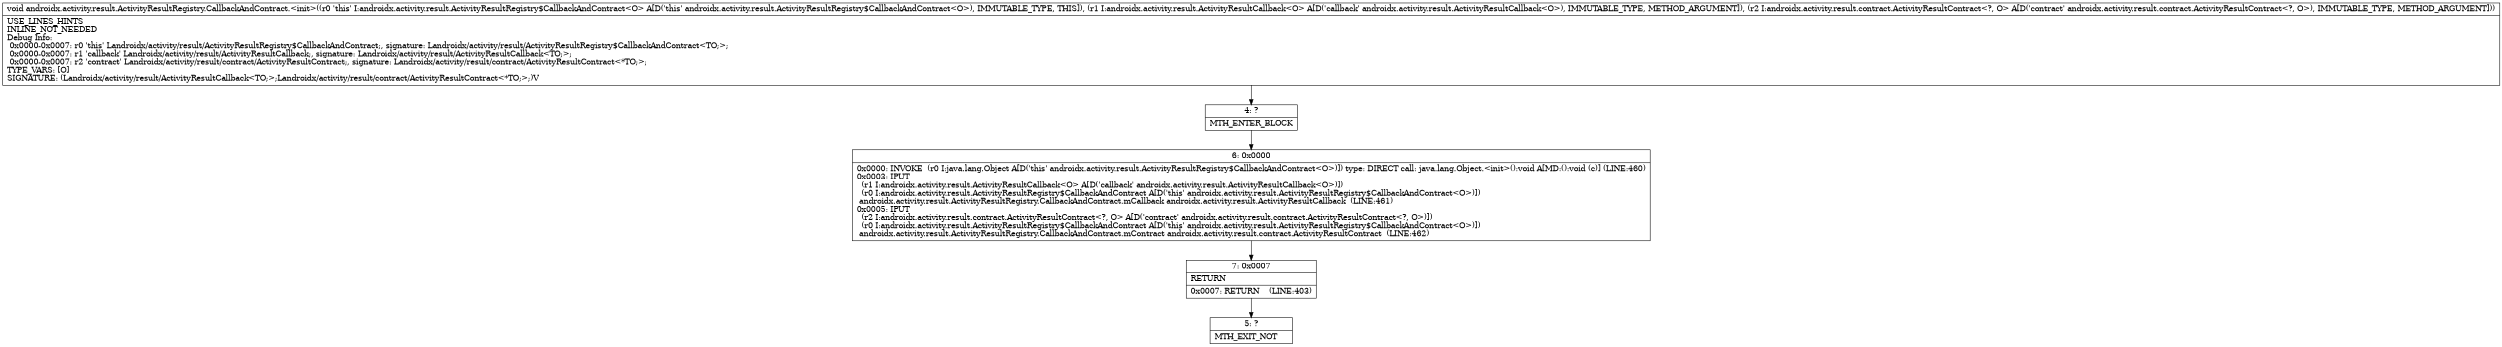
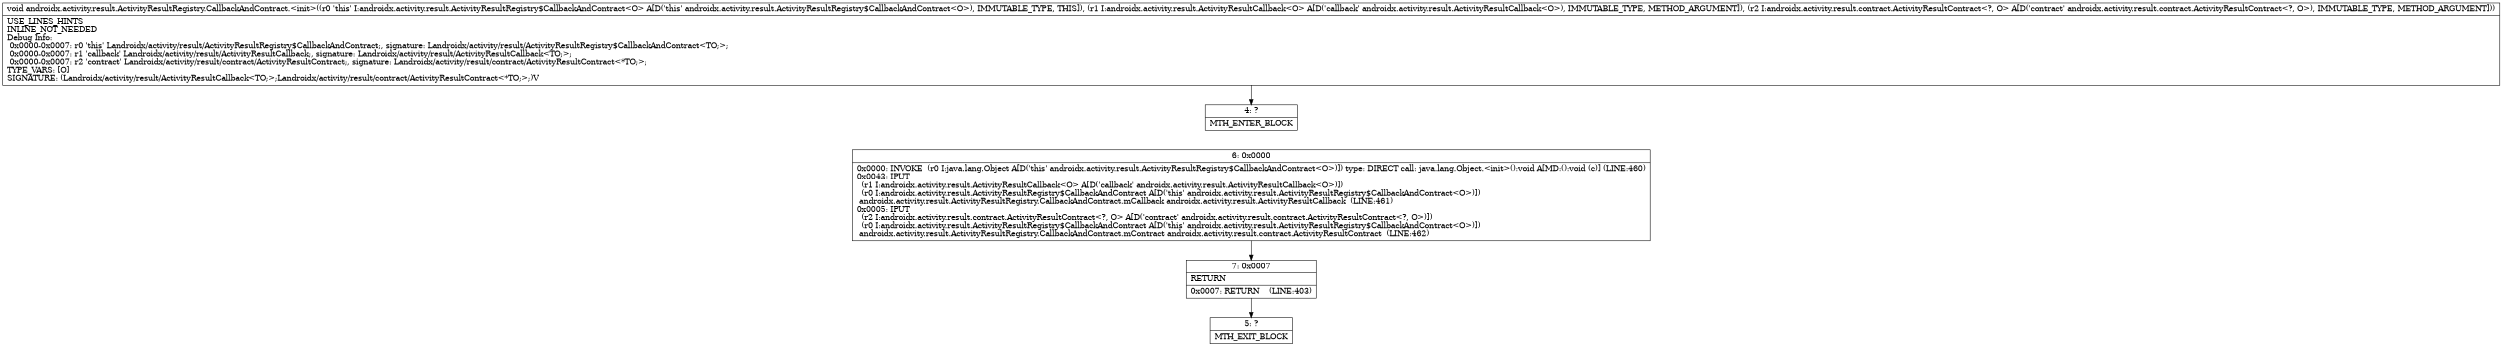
(1251, 137) -> none
(886, 177) -> (886, 177)
(1246, 337) -> (1251, 337)
